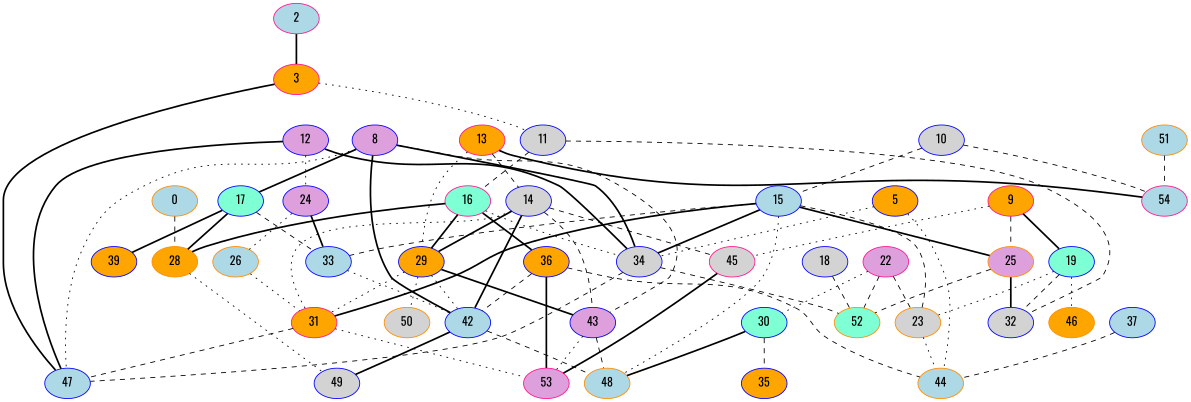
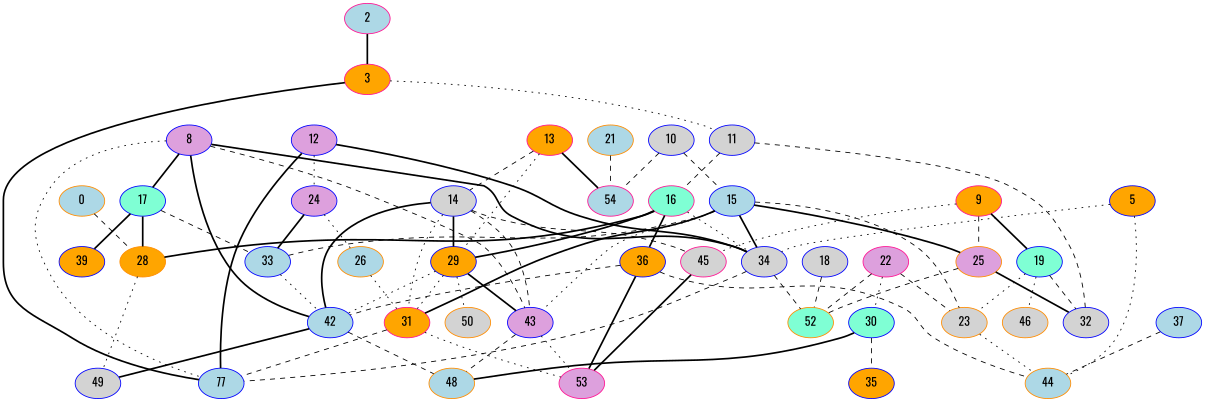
(1164, 140) -> (611, 140)
(723, 312) -> (614, 245)
(1072, 323) -> (1025, 323)
(68, 383) -> (221, 383)
